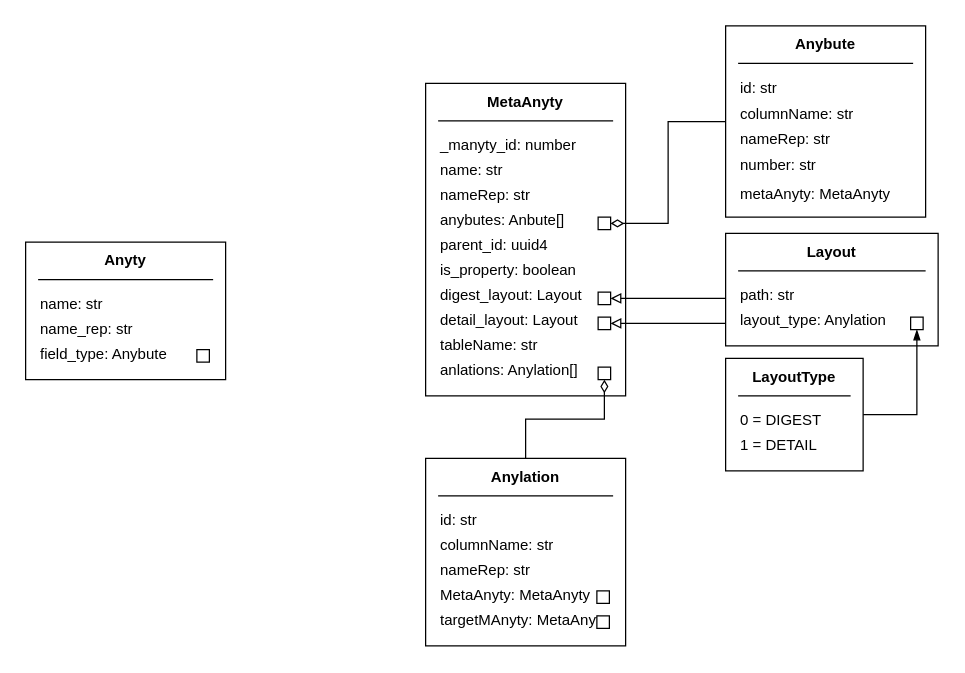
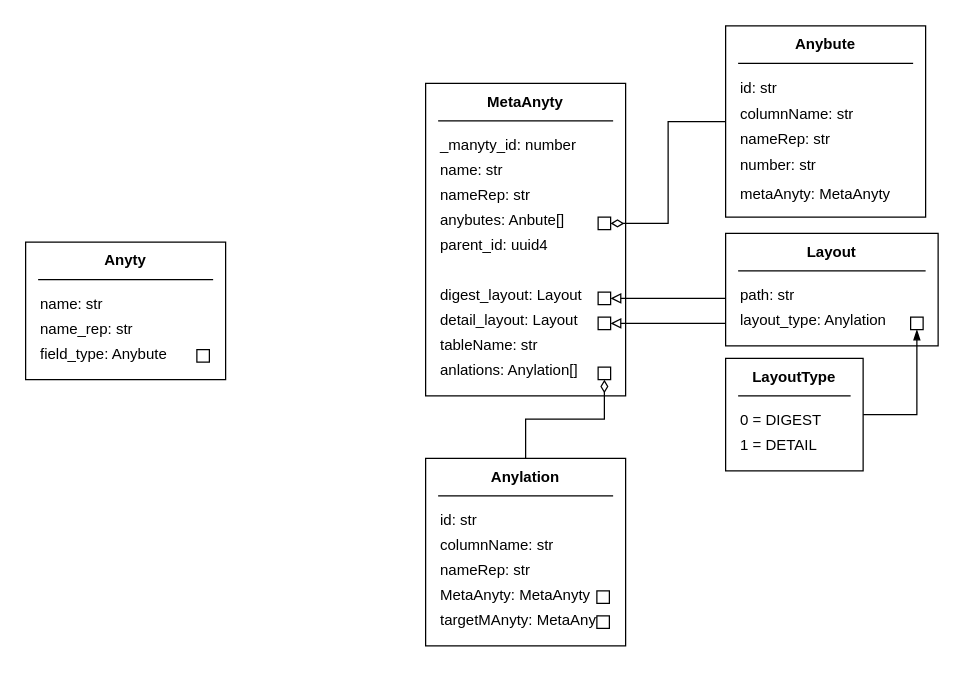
(526, 271) -> none
